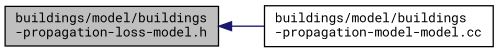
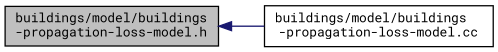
(379, 26) -> (379, 26)
